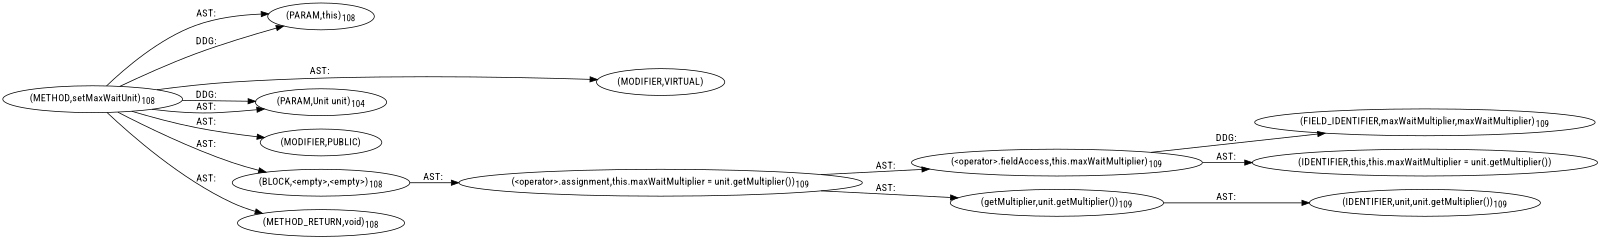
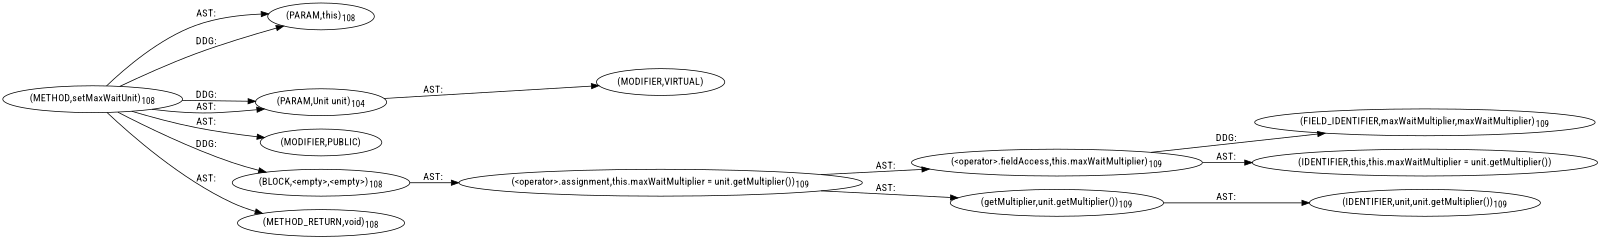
(373, 77) -> (488, 92)
(207, 144) -> (207, 144)
